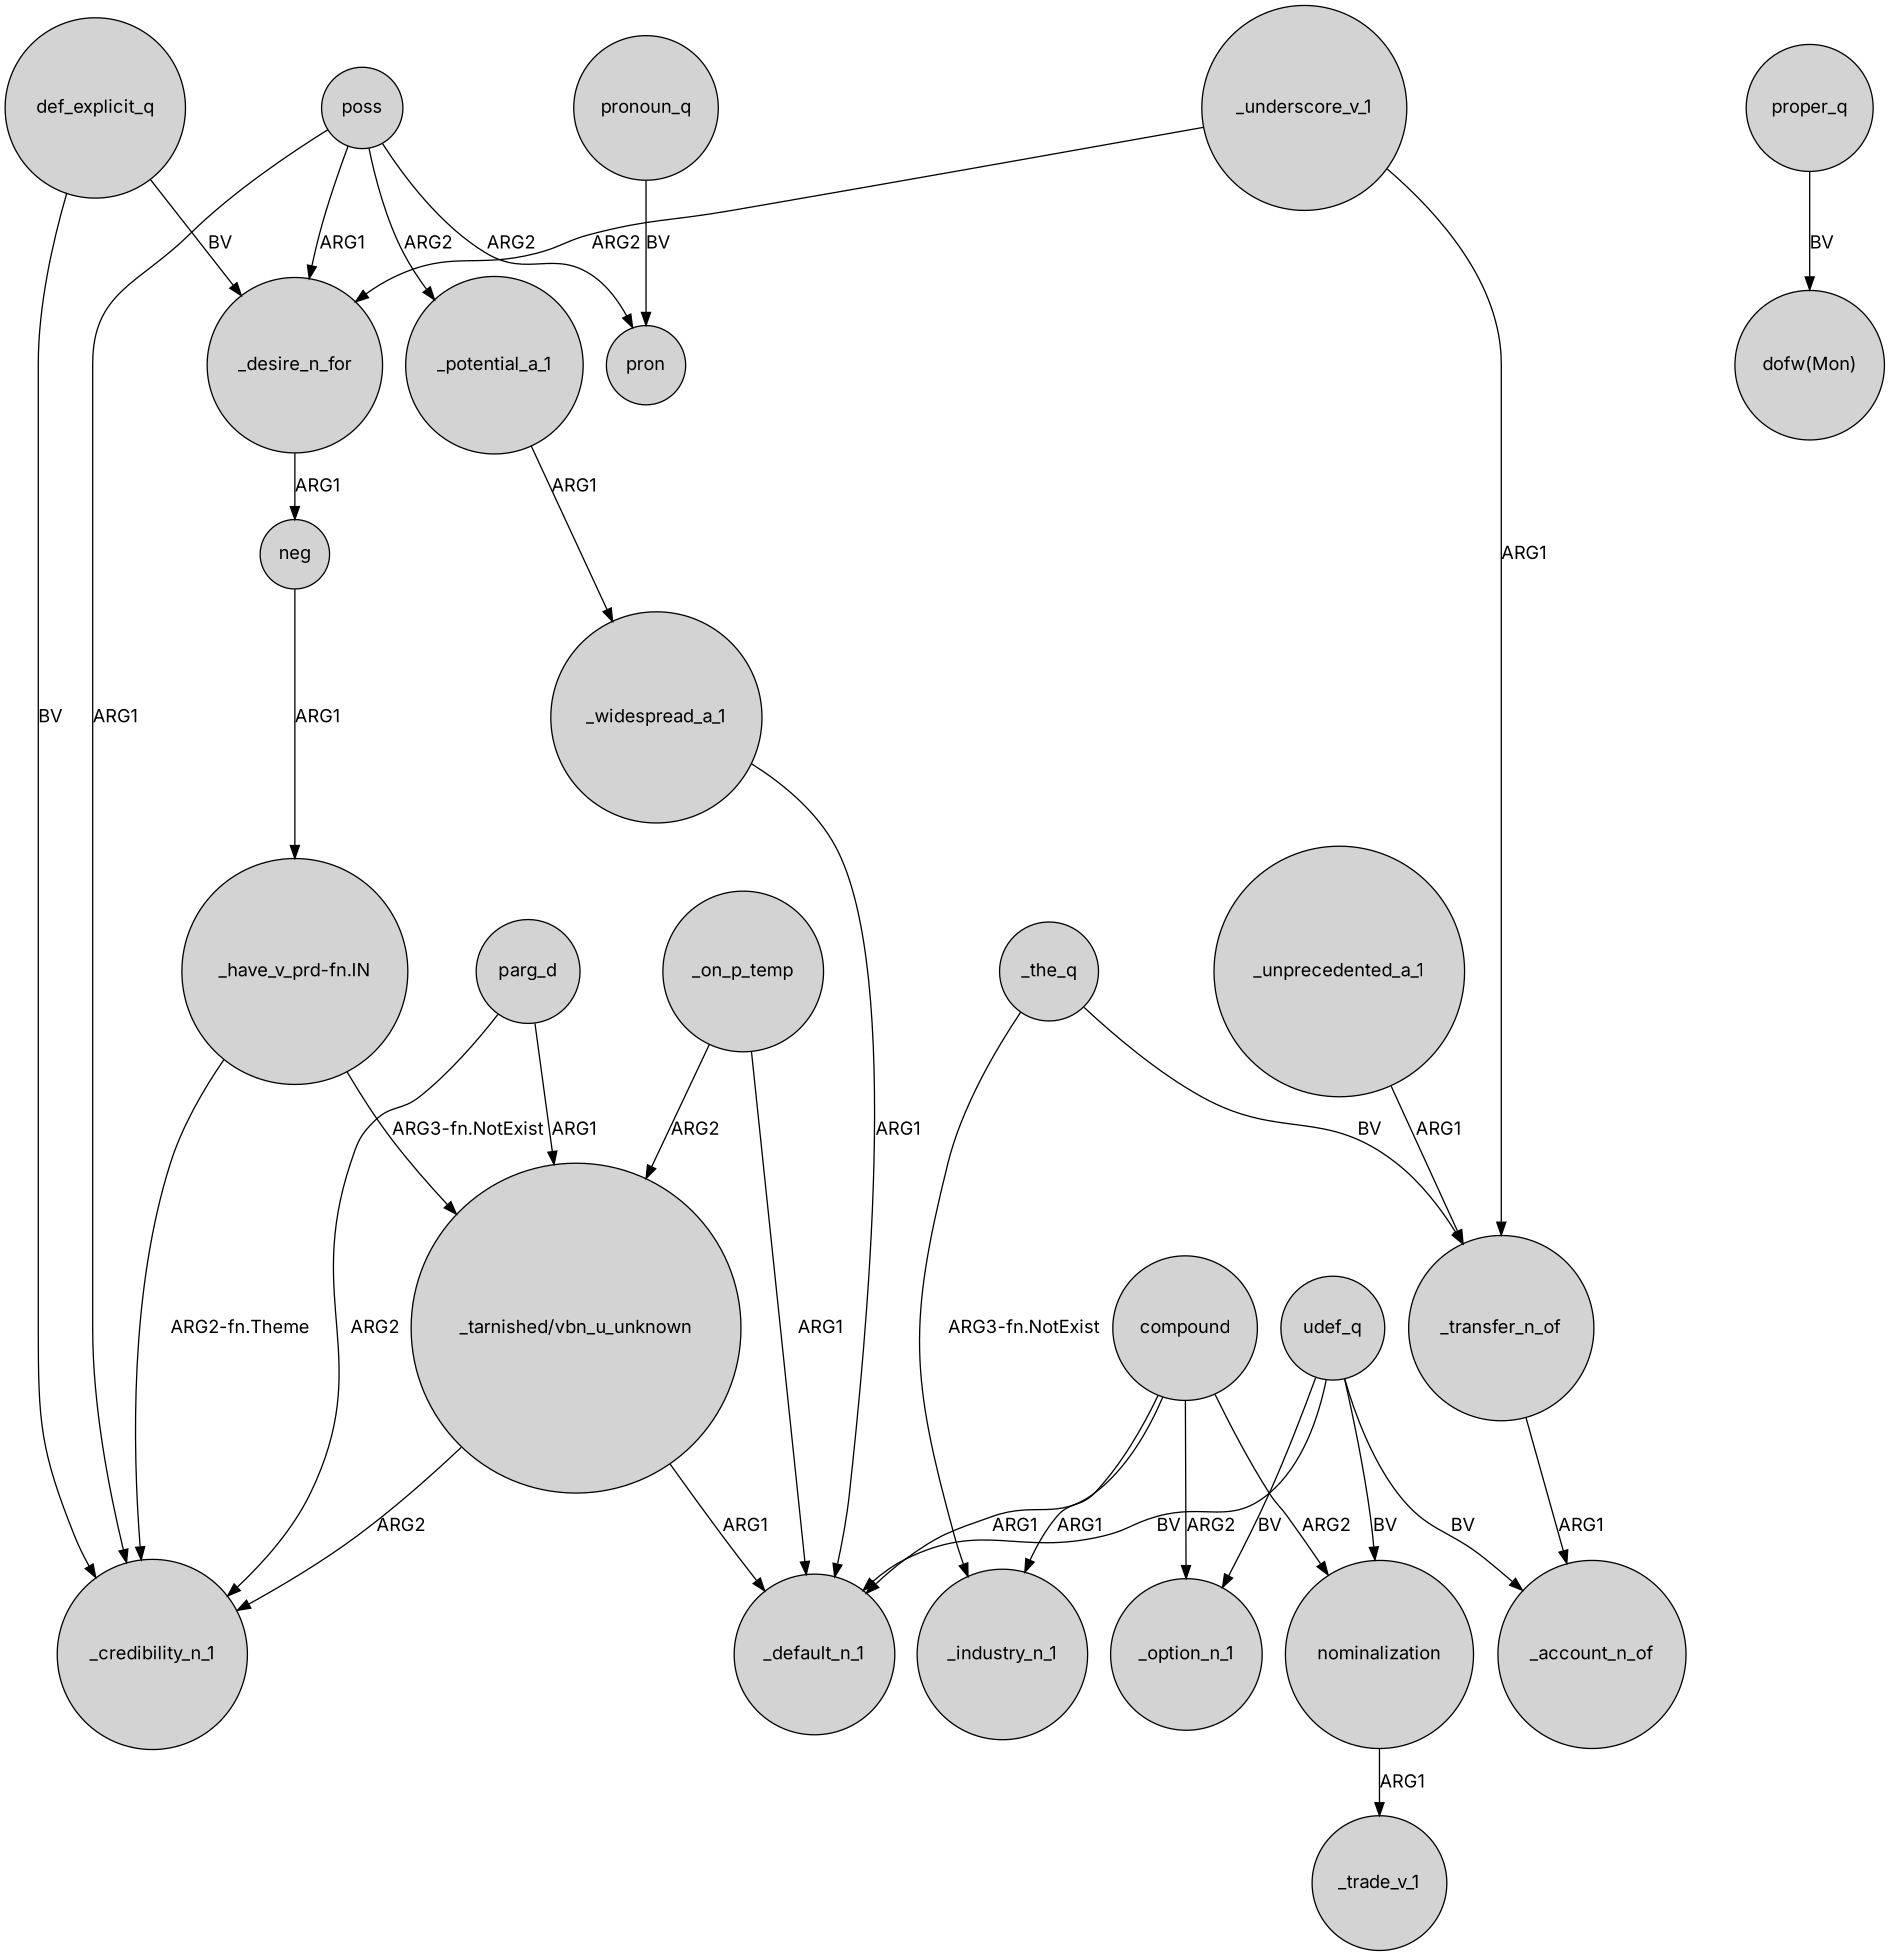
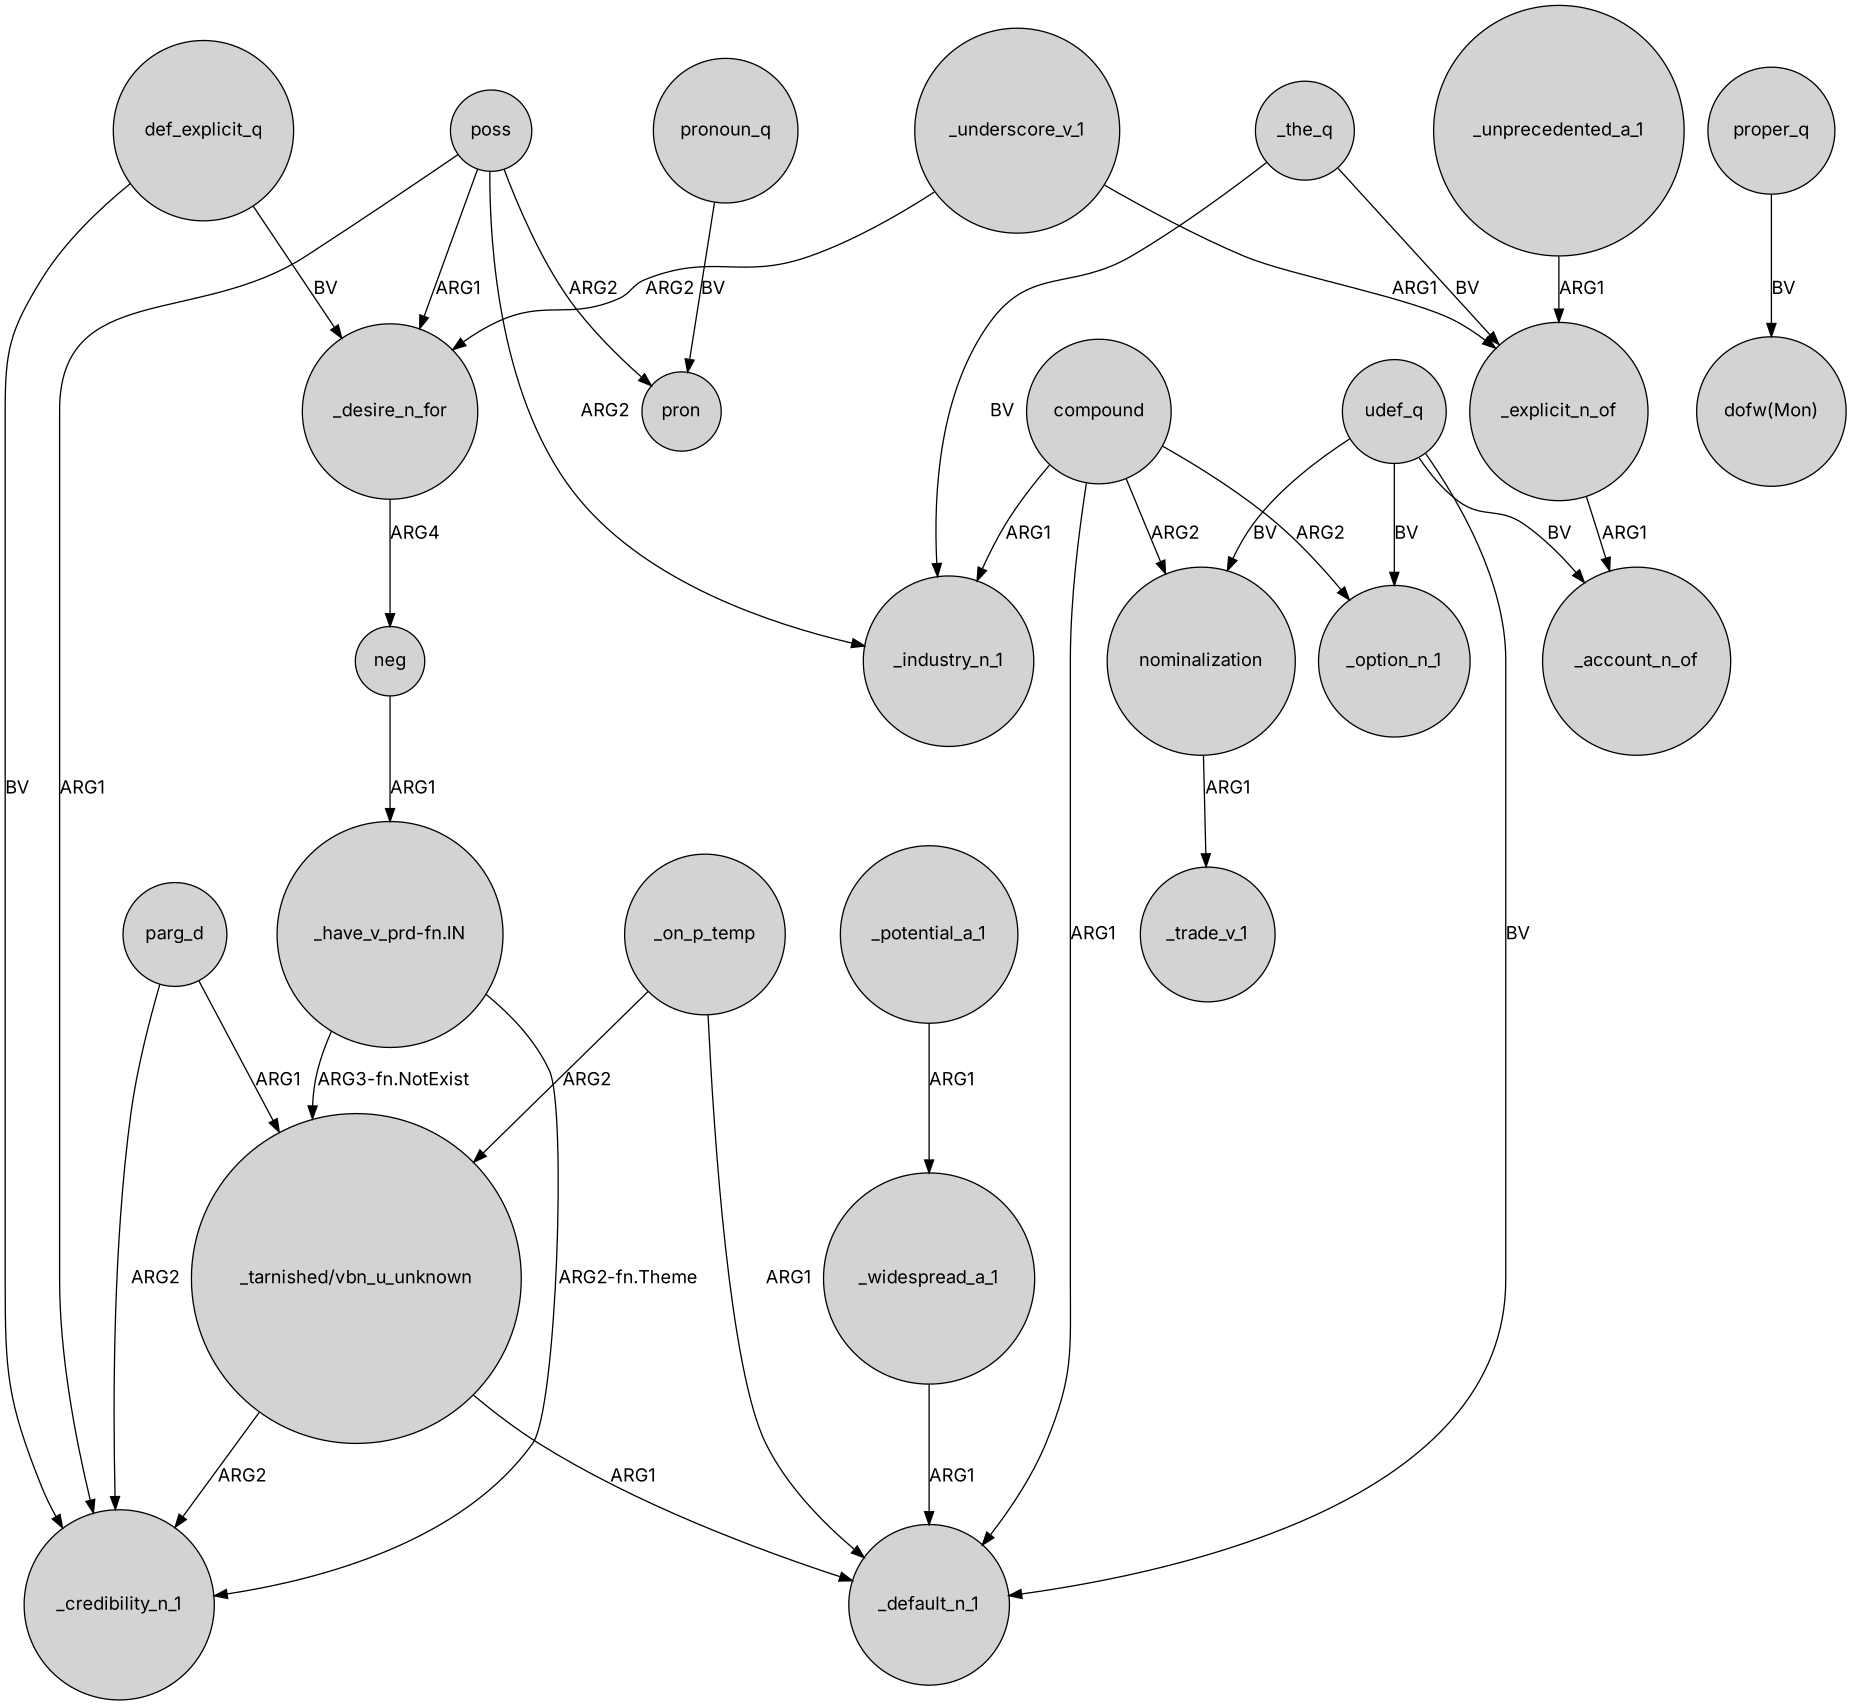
(390, 222) -> (570, 486)
(318, 487) -> (415, 534)
(1024, 1328) -> (1002, 412)
(1501, 1328) -> (1559, 412)
